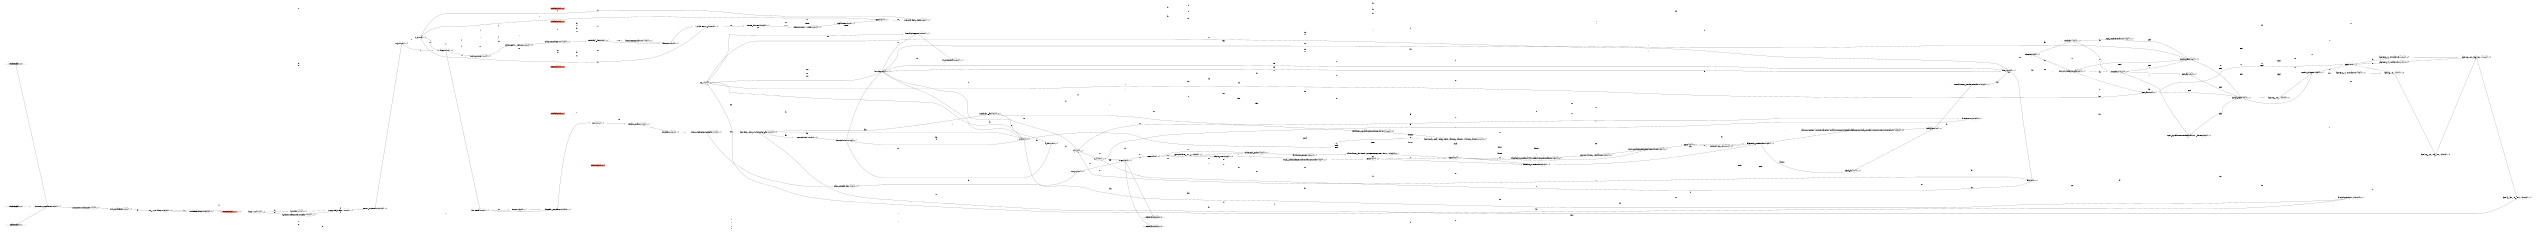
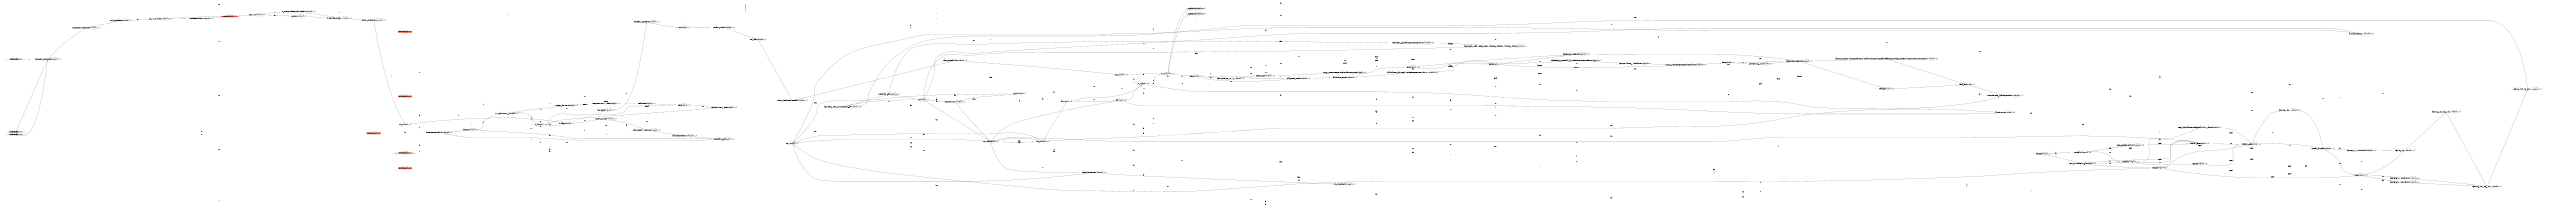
(558, 22) -> (405, 153)
(807, 138) -> none
(519, 210) -> none
